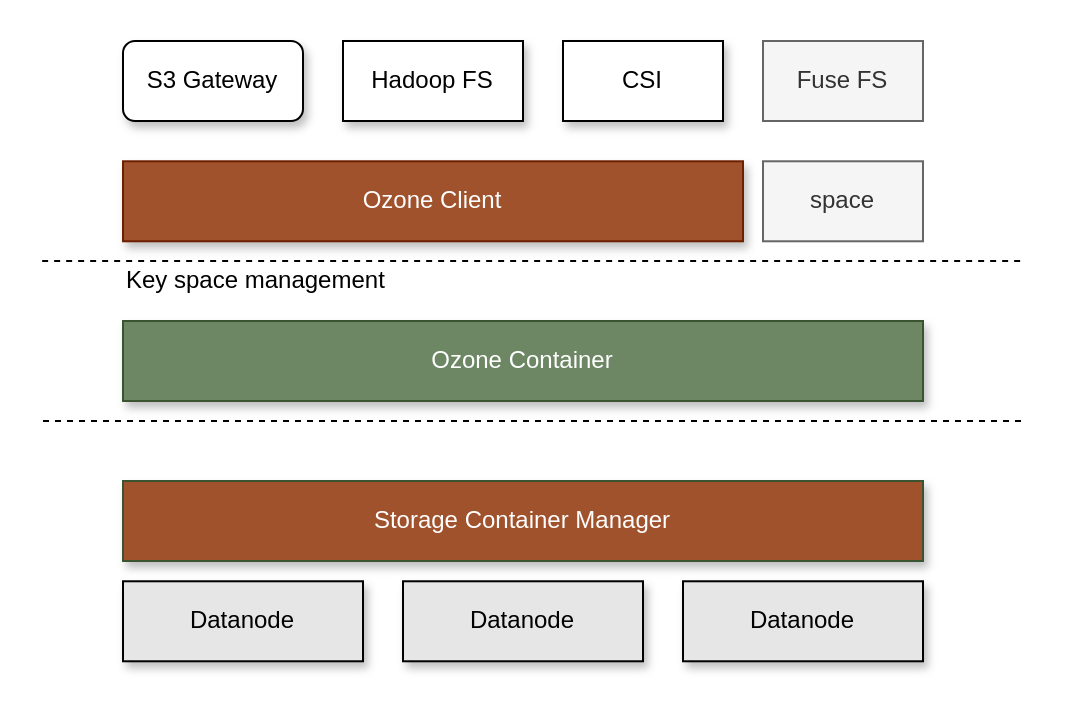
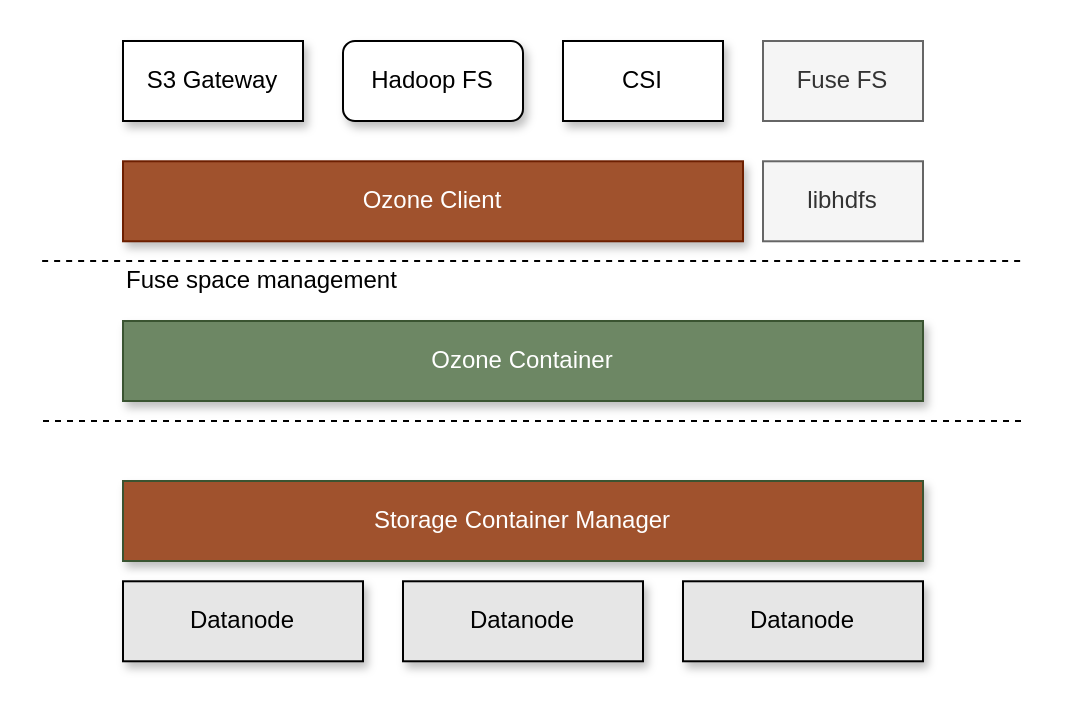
(213, 81) -> (213, 81)
(433, 81) -> (433, 81)
(843, 201) -> (843, 201)
(255, 281) -> (262, 281)
